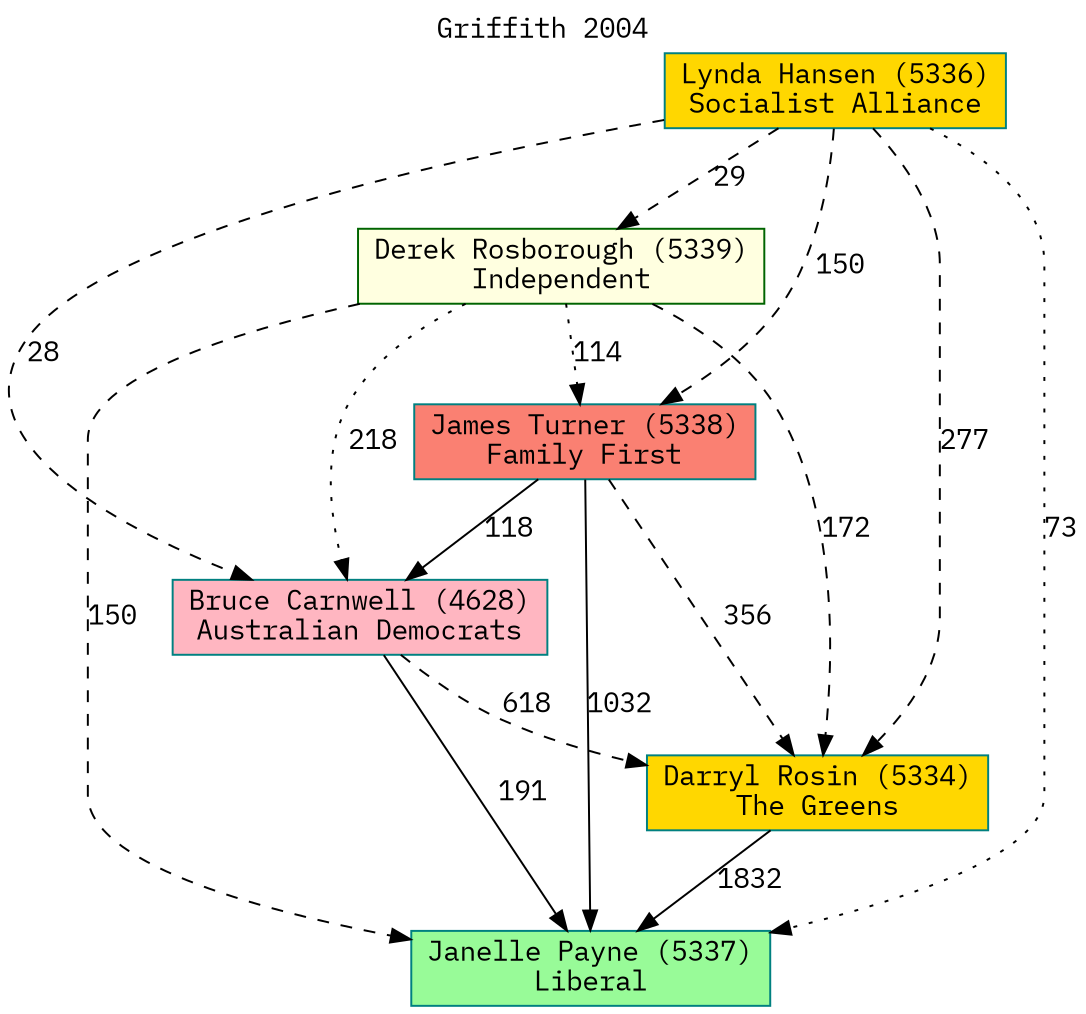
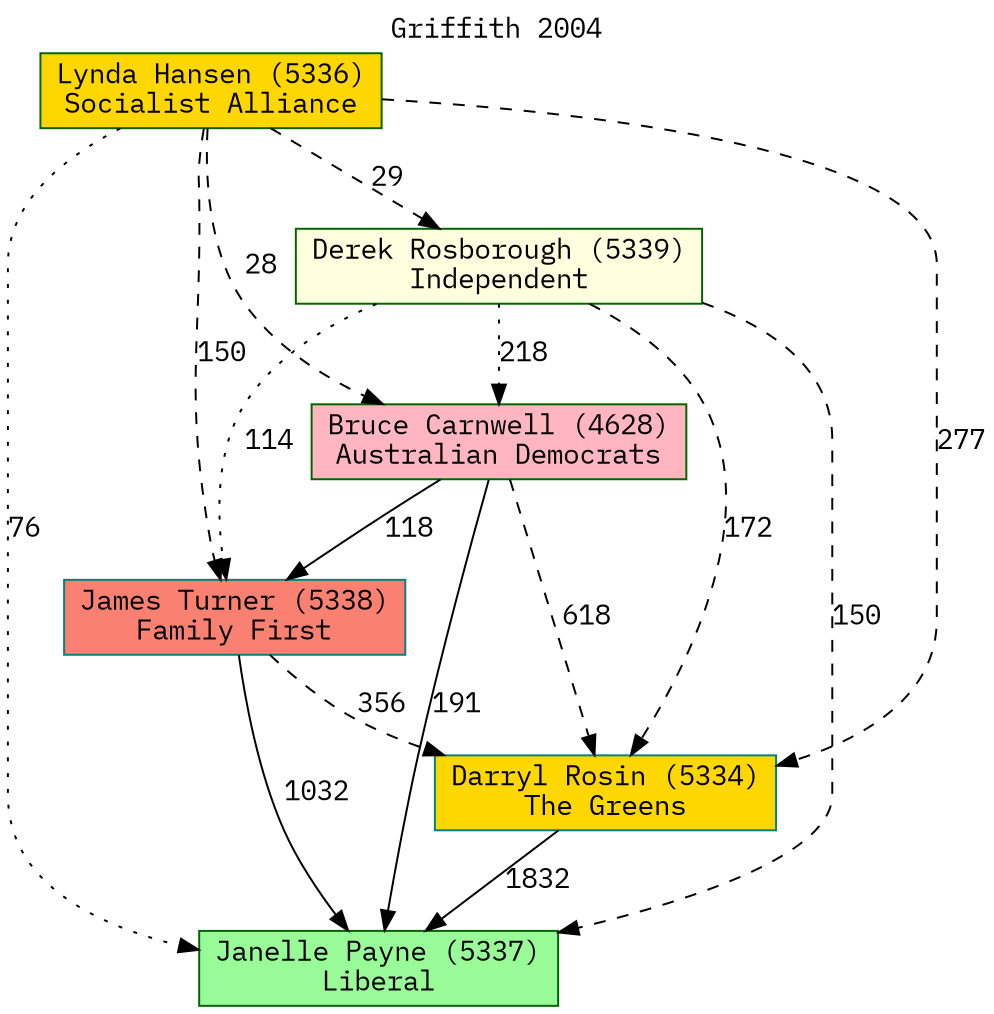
(835, 91) -> (211, 91)
(480, 523) -> (372, 523)
(1061, 530) -> (25, 530)
(360, 617) -> (499, 442)
(591, 968) -> (379, 968)
